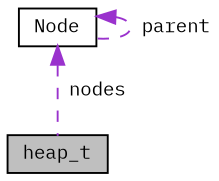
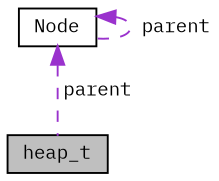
(93, 91) -> (93, 91)
